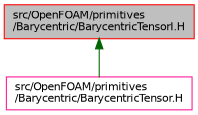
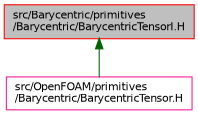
(99, 22) -> (99, 22)
